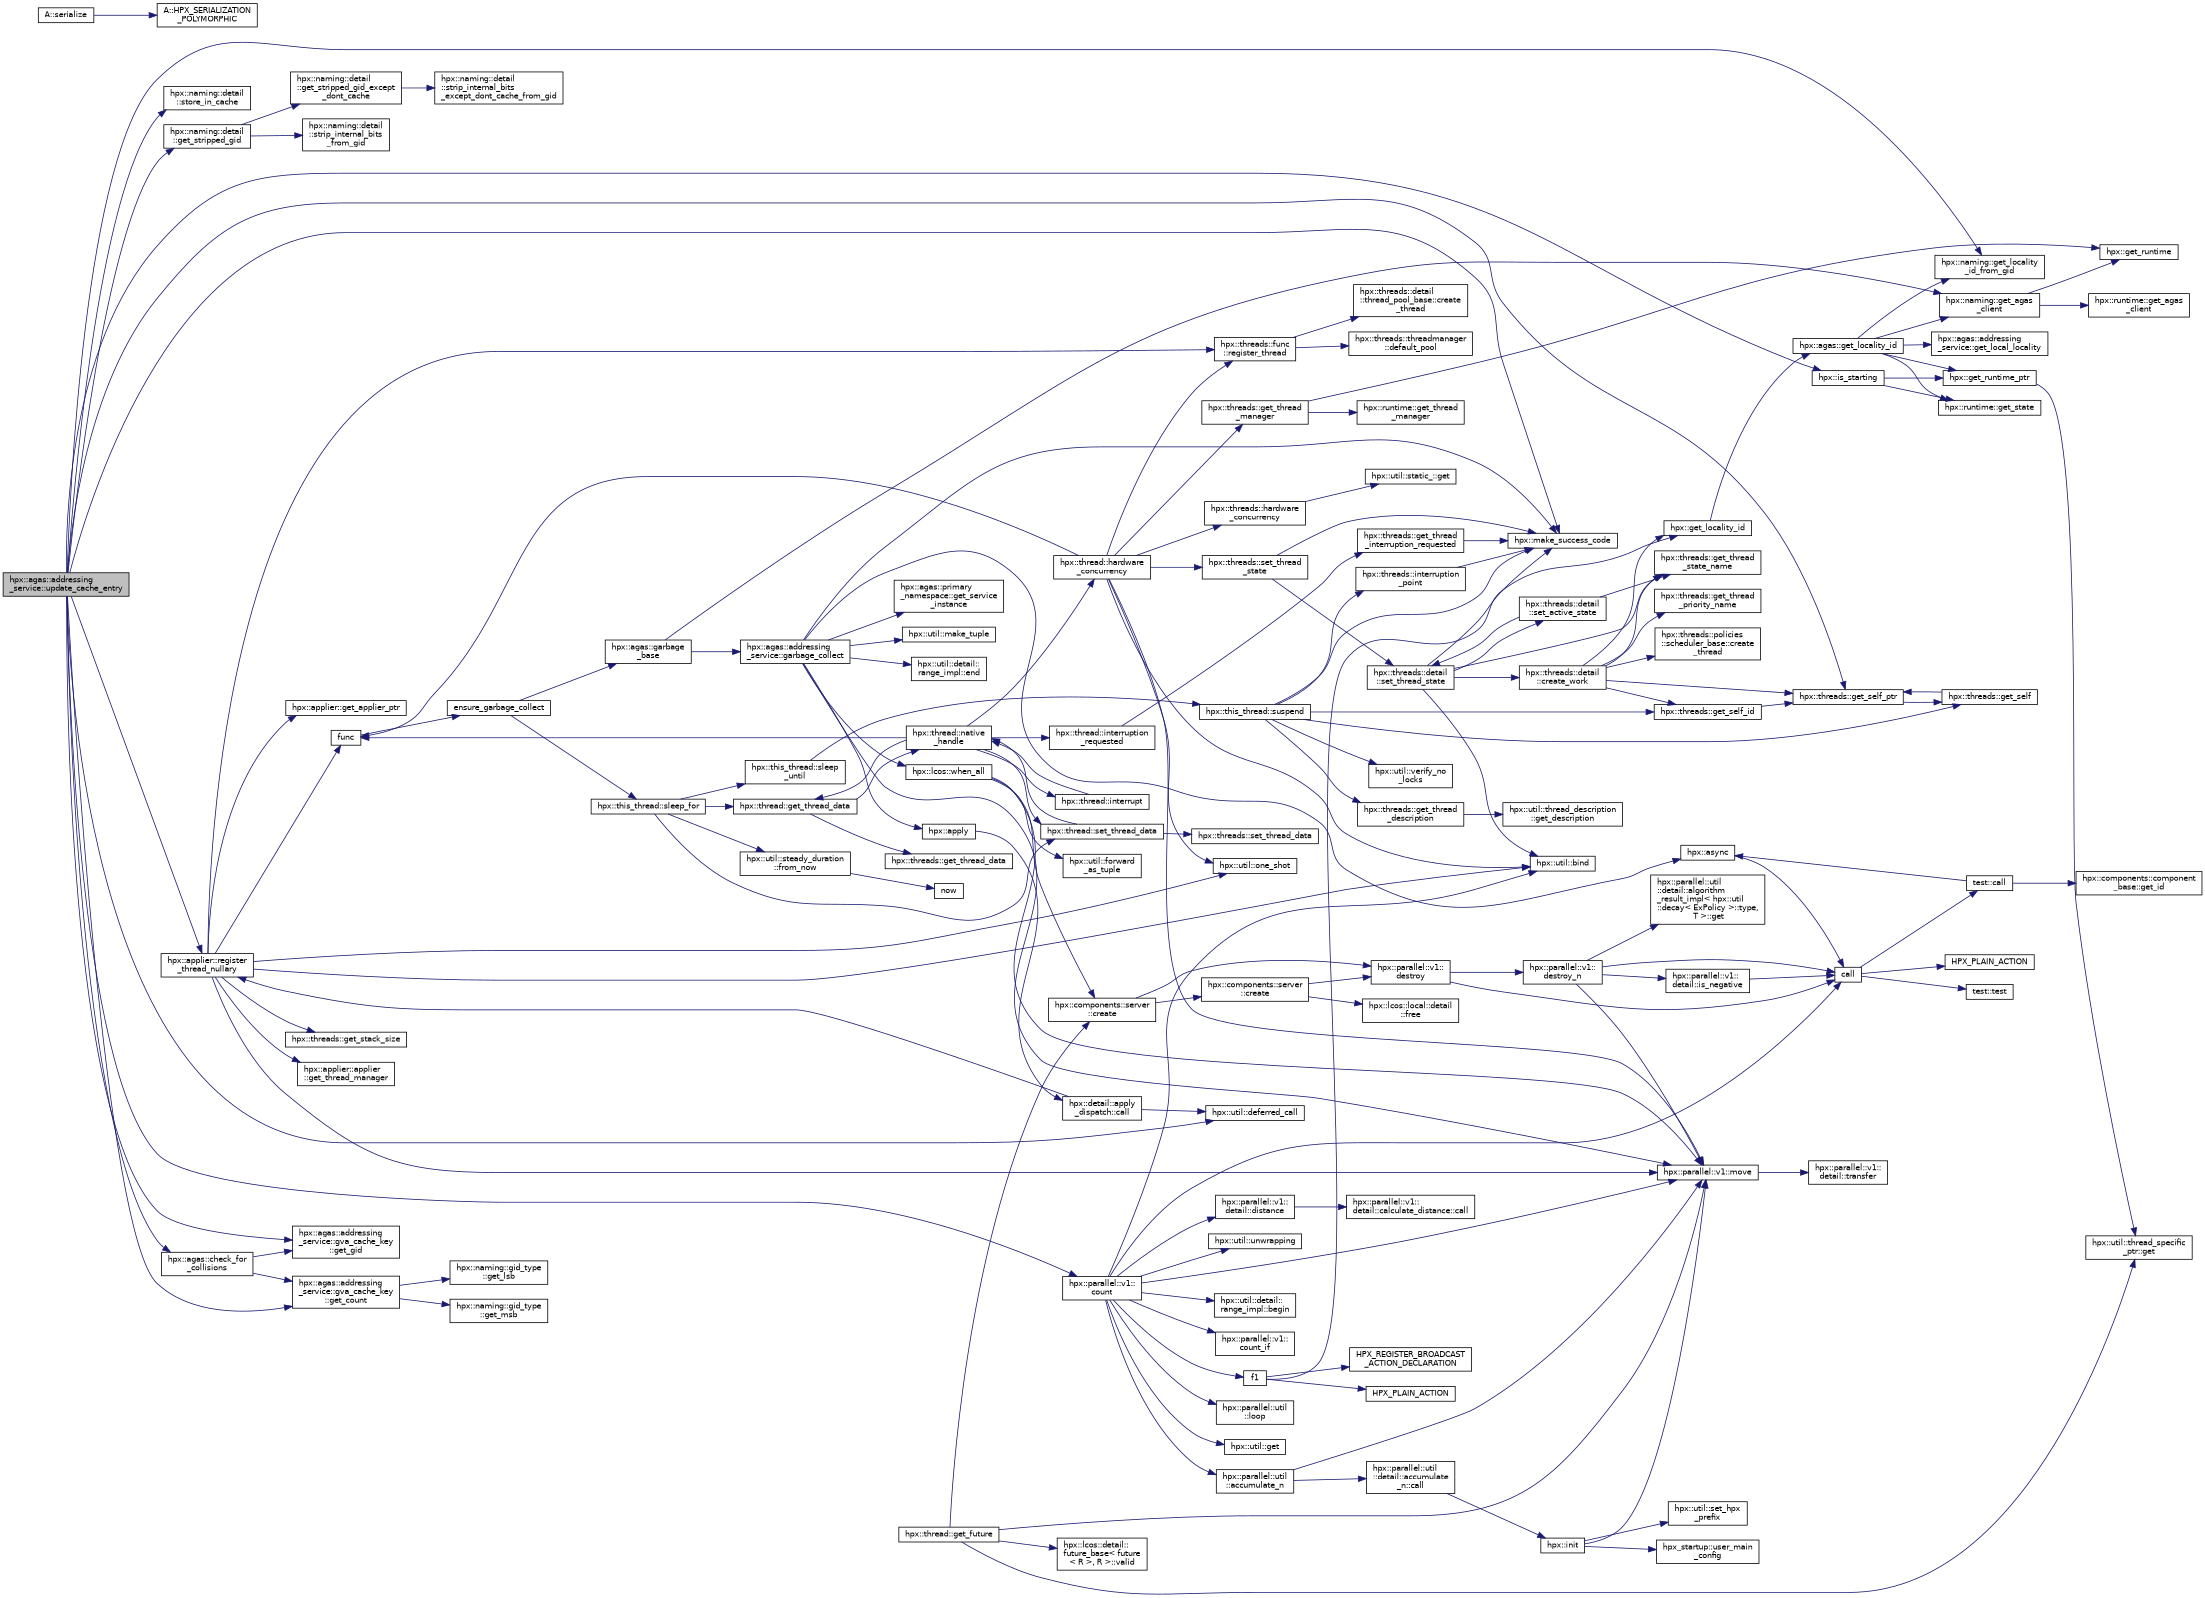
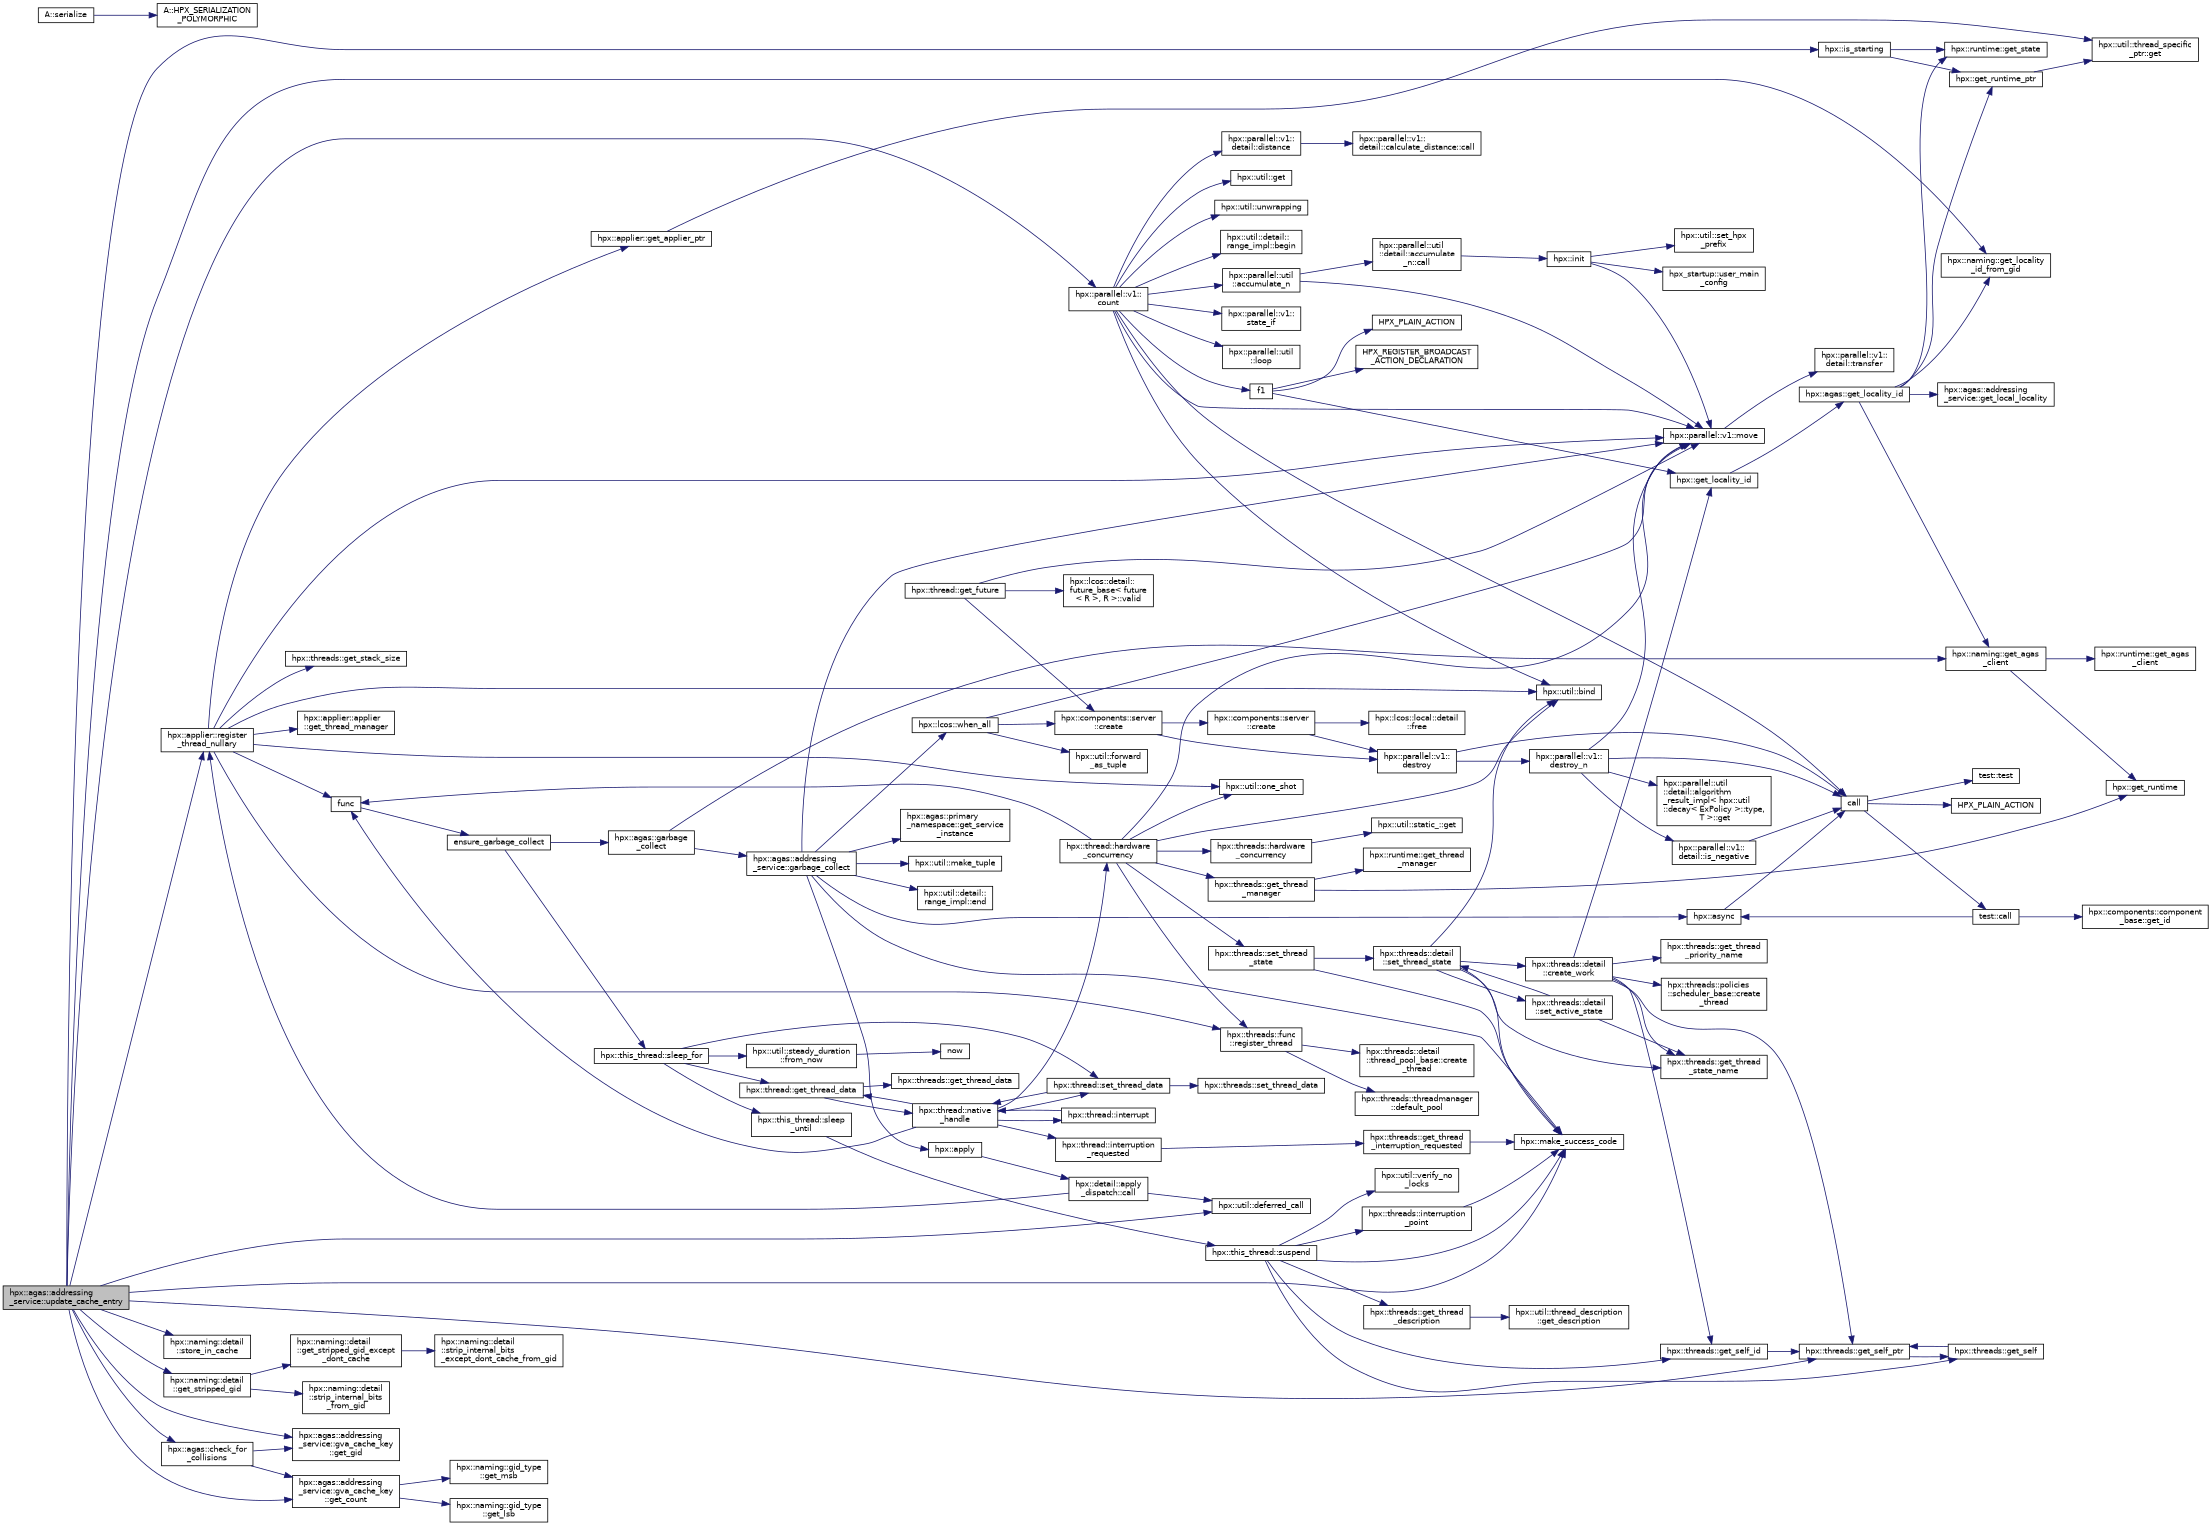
(648, 652) -> (651, 843)
(1255, 1344) -> (1261, 319)
(1630, 1592) -> (1371, 98)
